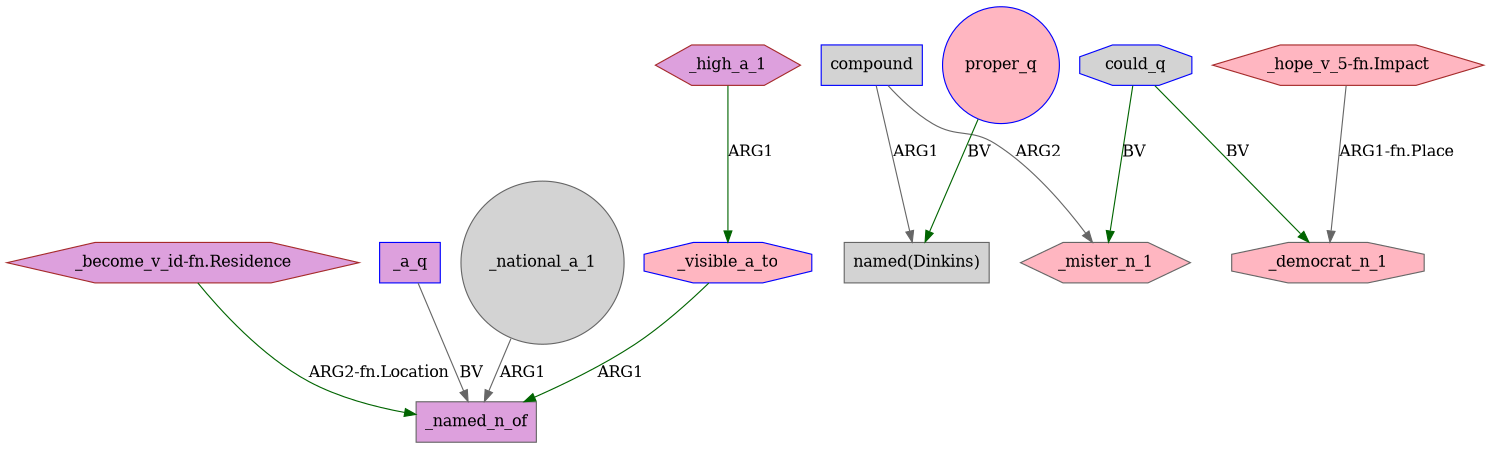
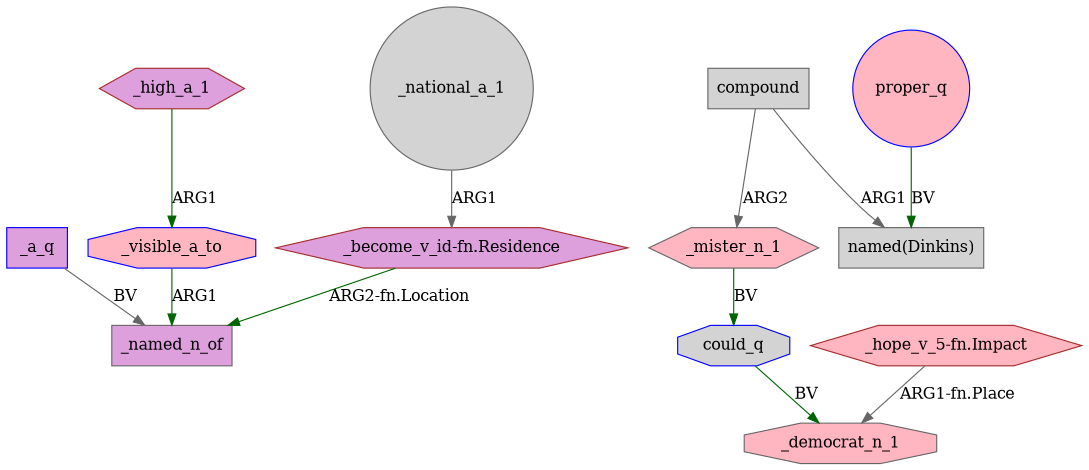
(872, 65) -> (758, 89)
(1122, 158) -> (734, 291)
(500, 365) -> (452, 193)
